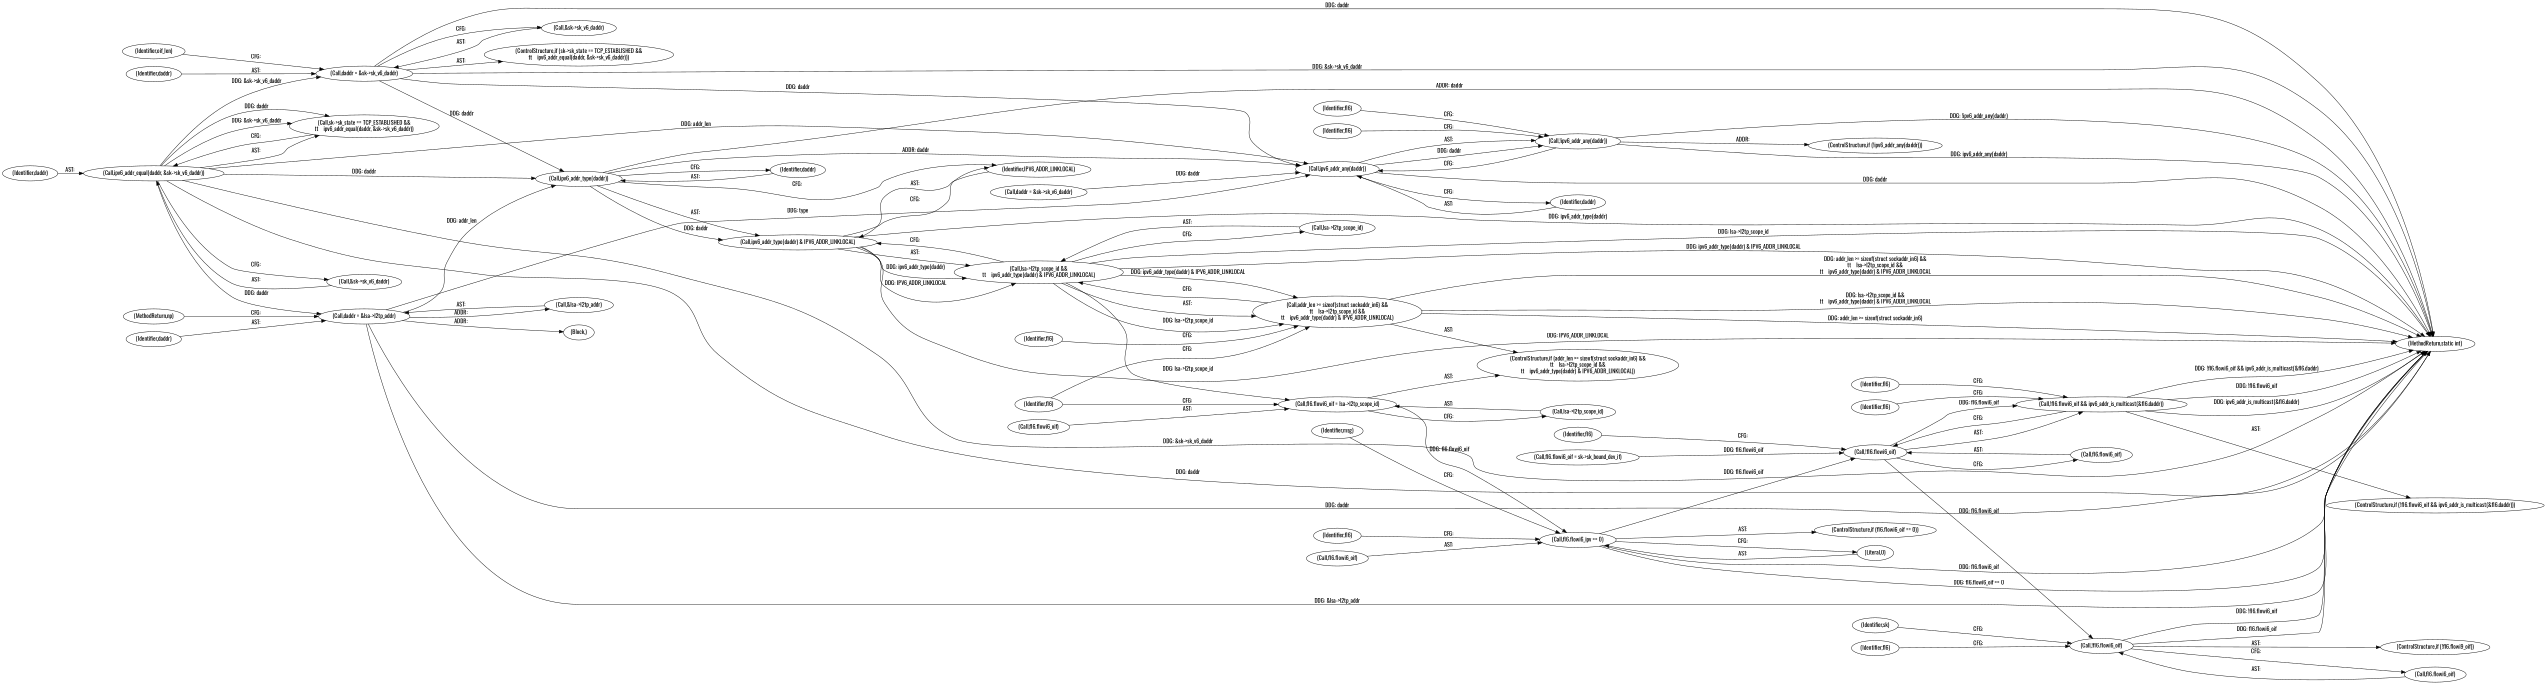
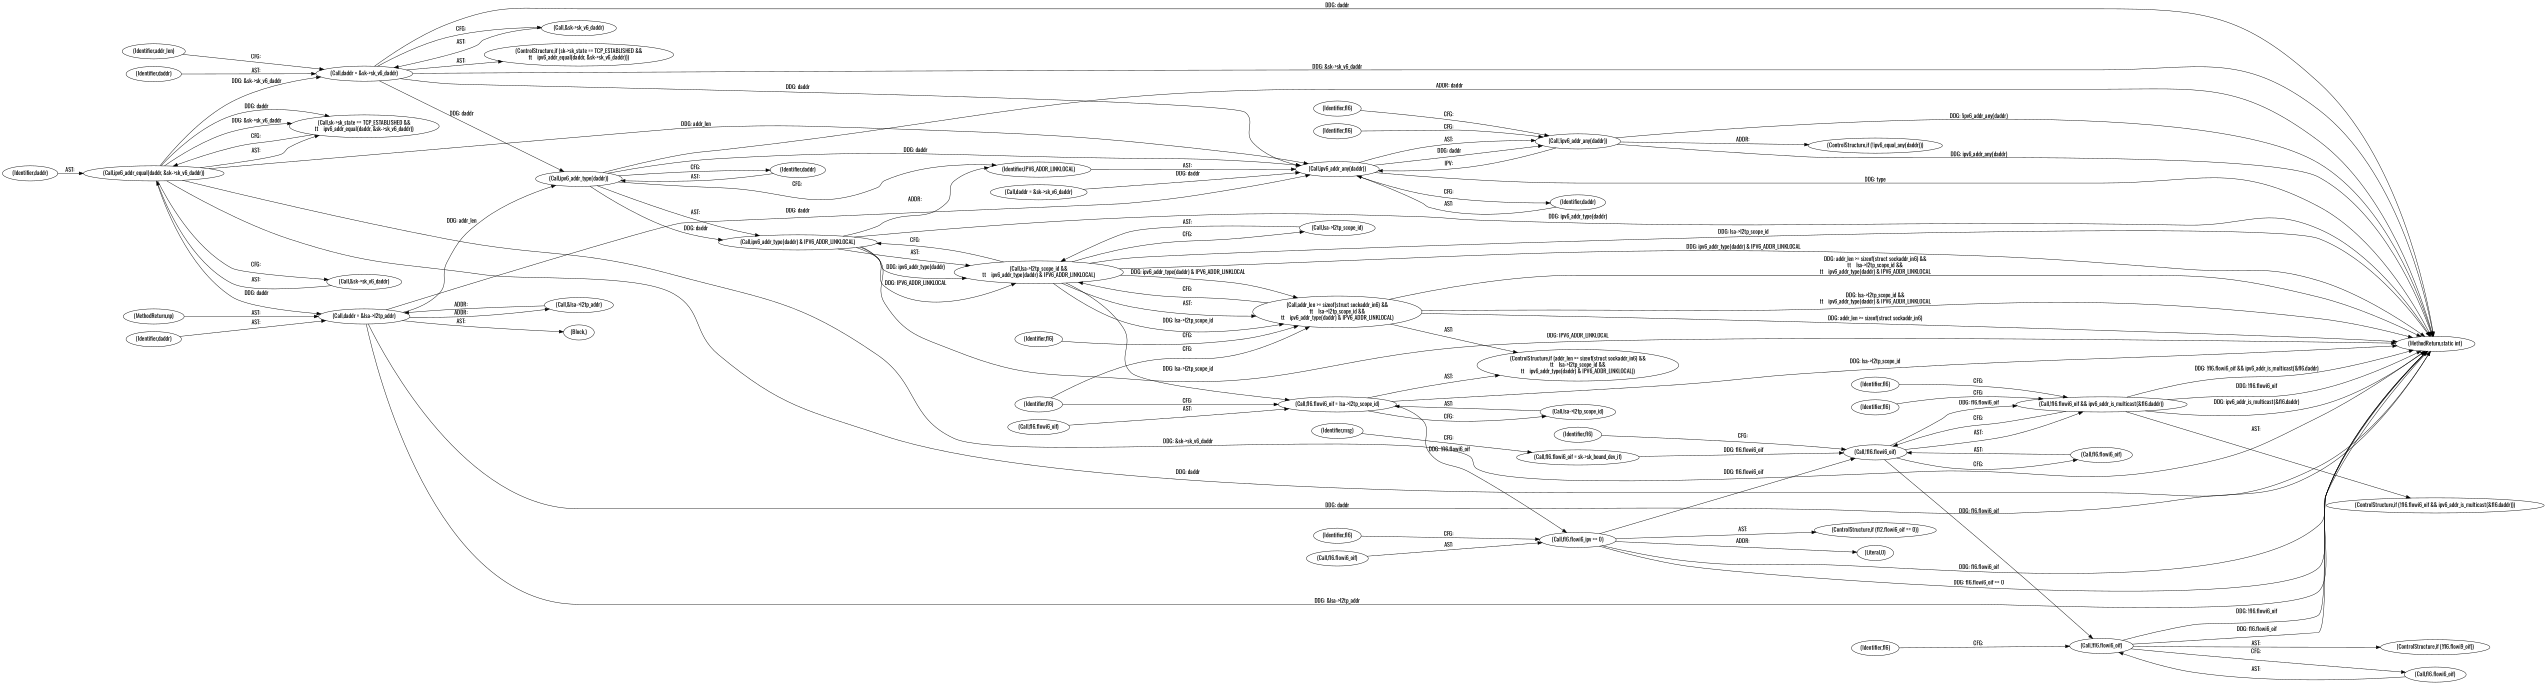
(154, 51) -> (154, 51)
(1875, 146) -> (1875, 146)
(916, 150) -> (916, 150)
(1449, 164) -> (1449, 164)
(378, 176) -> none
(1875, 180) -> (1875, 180)
(913, 189) -> (1191, 169)
(916, 200) -> (916, 200)
(798, 211) -> (798, 211)
(462, 305) -> (462, 305)
(257, 313) -> (257, 313)
(462, 322) -> (462, 322)
none -> (1892, 368)
(1449, 450) -> (1449, 450)
(1451, 488) -> (1445, 443)
(1875, 530) -> (1875, 530)
(1744, 541) -> (1744, 541)
(1733, 559) -> none
(1875, 625) -> none
